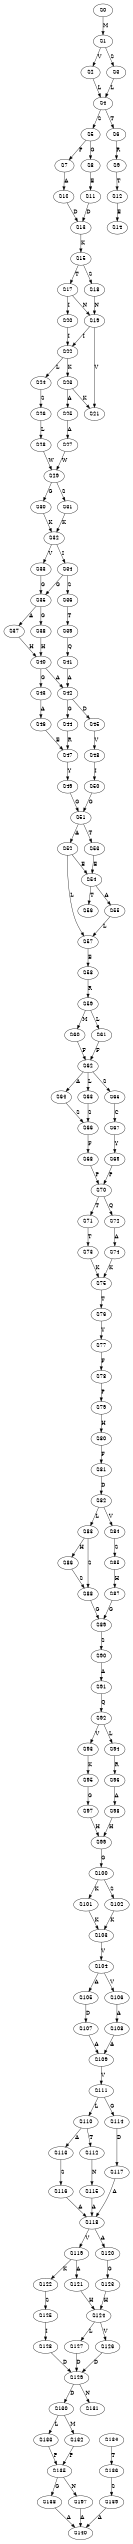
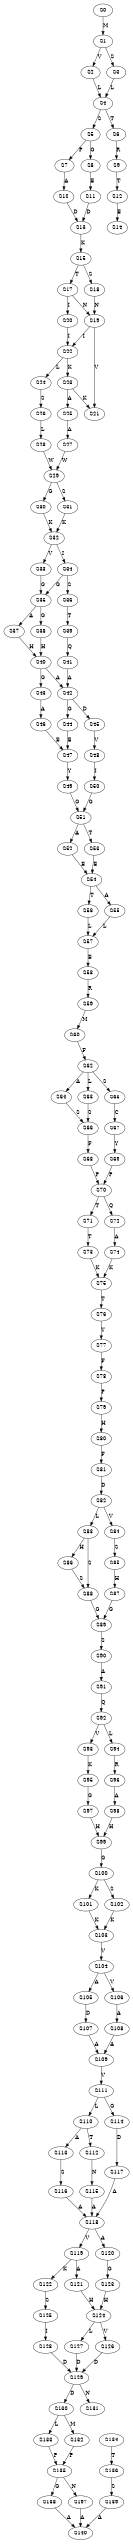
(70, 740) -> (70, 740)
(70, 895) -> (88, 925)
(102, 1035) -> none
